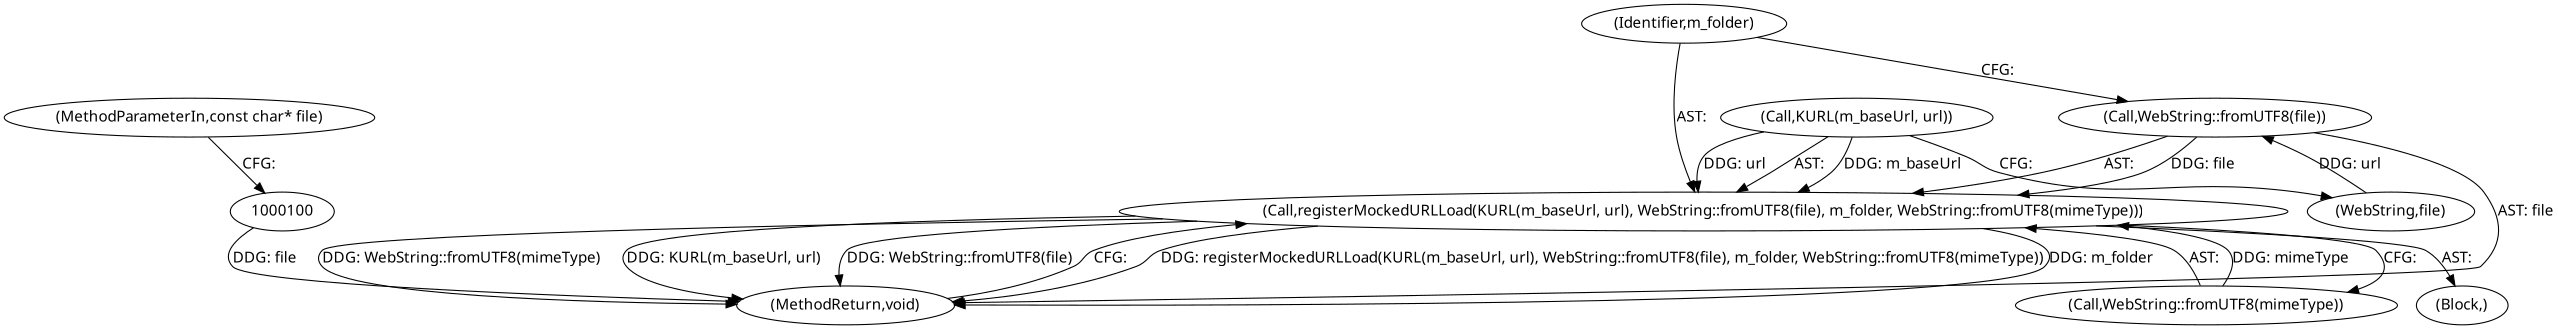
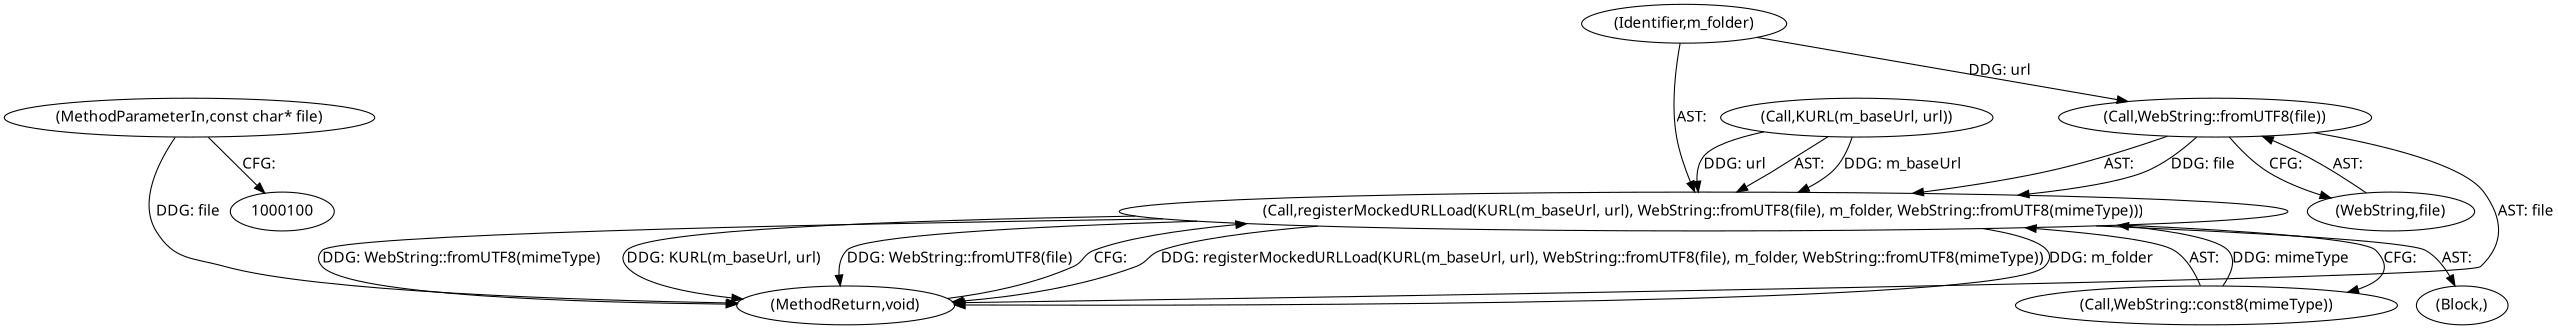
(2000, 71) -> (2000, 71)
(2350, 165) -> (2350, 165)
(2111, 189) -> (2270, 173)
(331, 282) -> (350, 285)
(2206, 305) -> (2206, 305)
